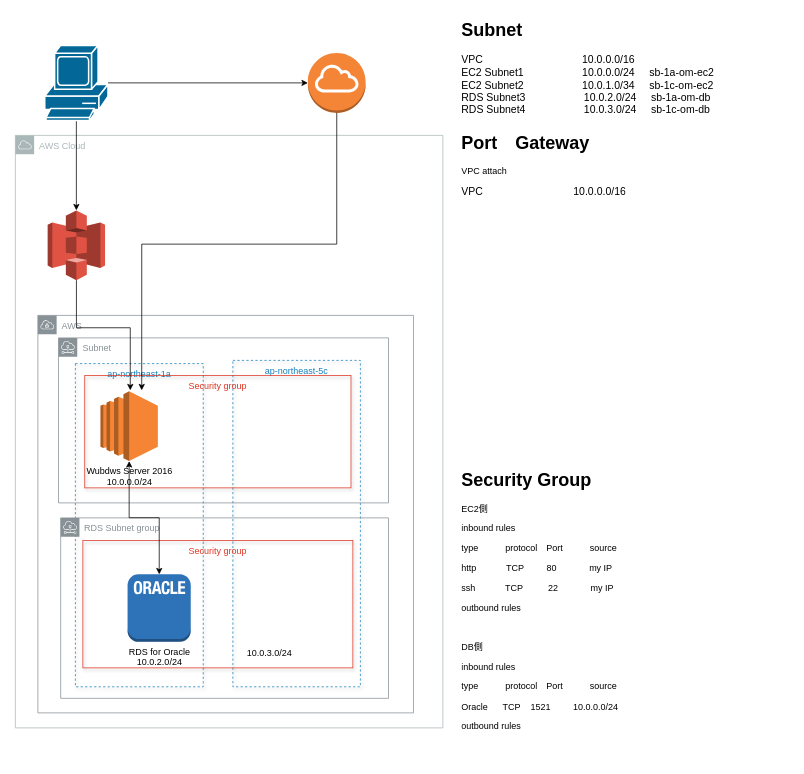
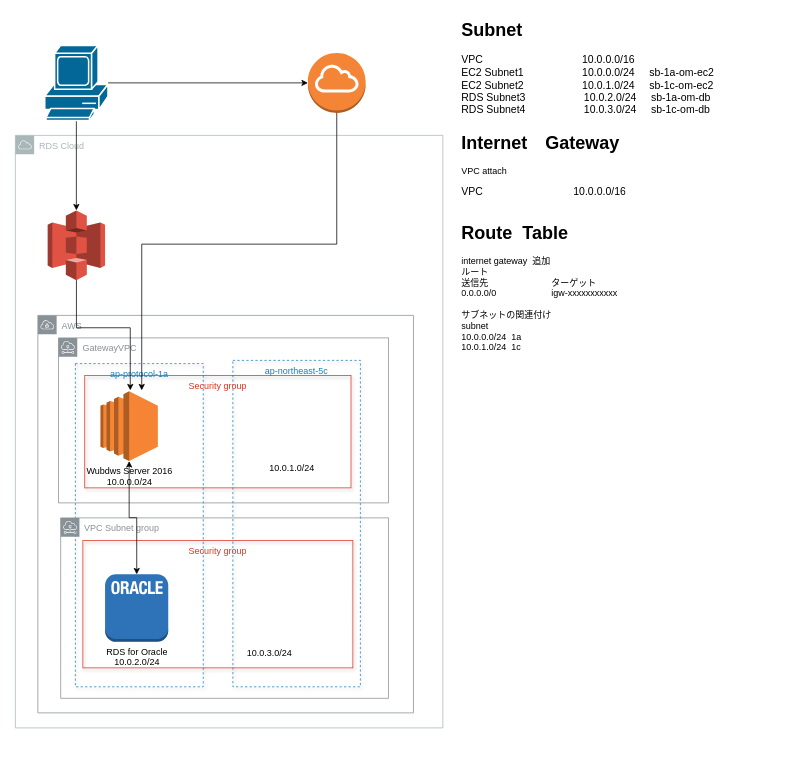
(592, 35) -> (592, 35)
(554, 137) -> (554, 137)
(60, 146) -> (60, 146)
none -> (623, 289)
(98, 349) -> (108, 349)
(139, 374) -> (139, 374)
none -> (292, 469)
(122, 529) -> (122, 529)
(159, 608) -> (137, 608)
(608, 612) -> none
